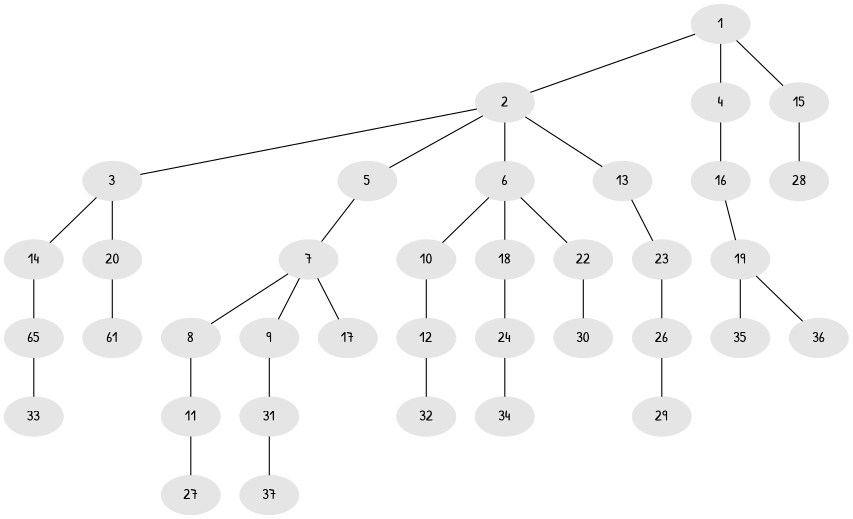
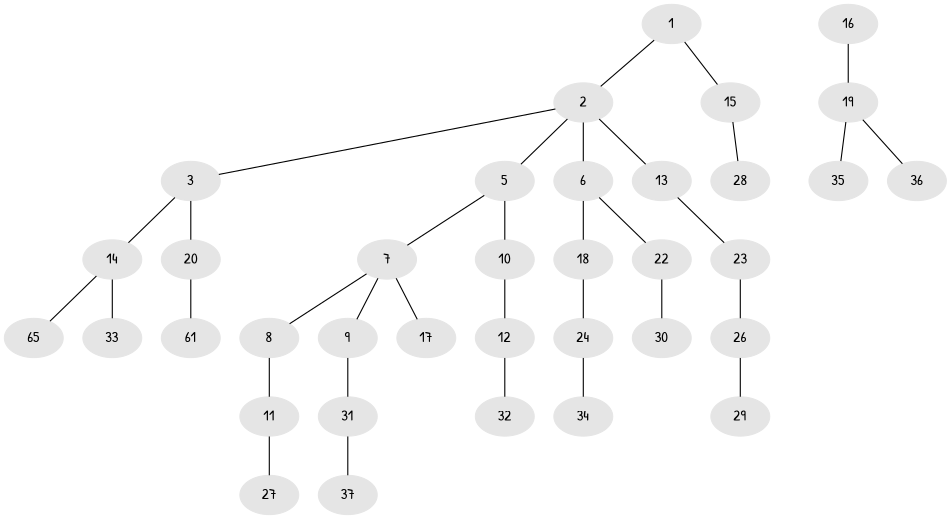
(721, 102) -> none
(466, 220) -> (505, 220)
(34, 377) -> (112, 299)
